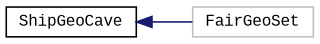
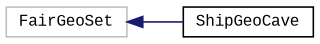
(172, 22) -> (163, 22)
